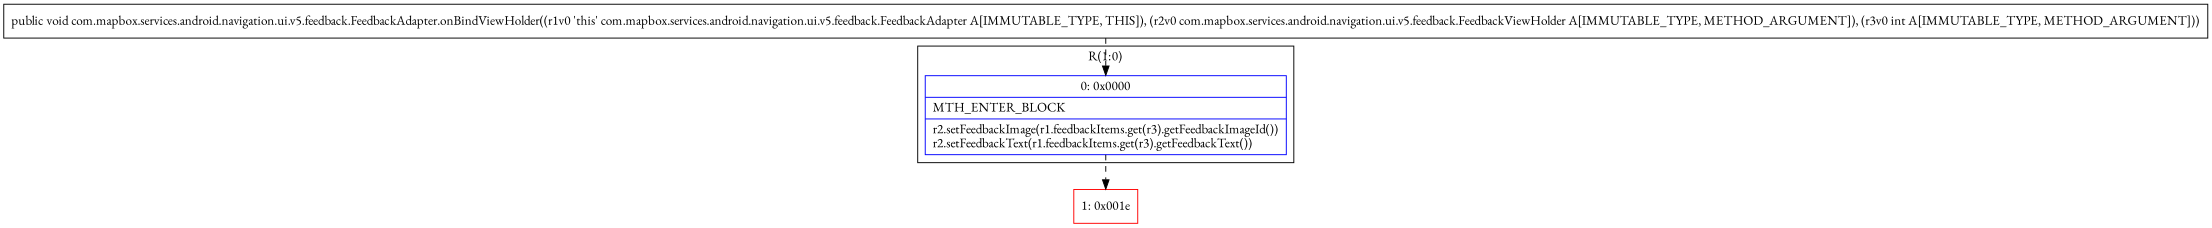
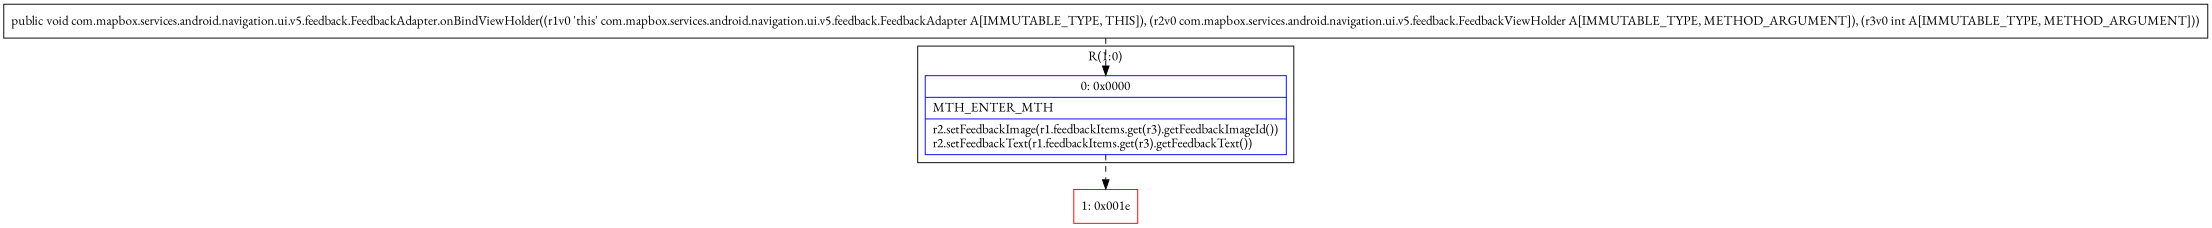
(1000, 108) -> (993, 108)
